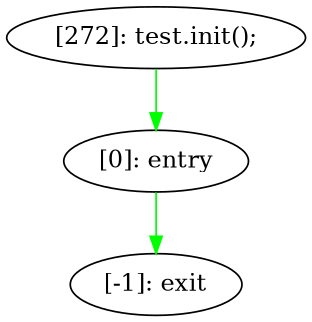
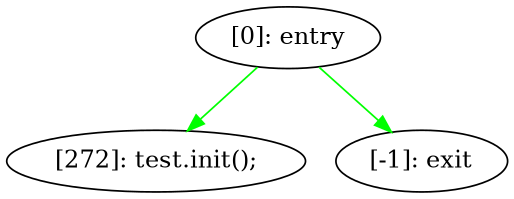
(156, 91) -> (229, 93)
